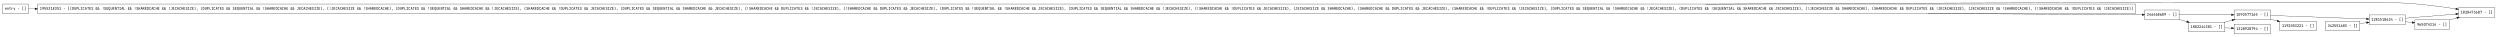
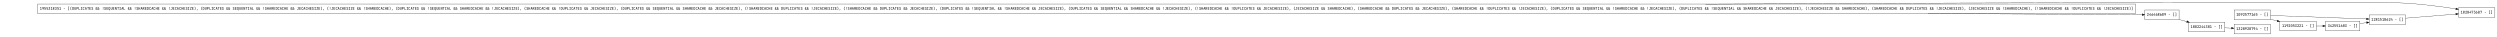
(15, 9) -> none
(2205, 15) -> none
(2228, 21) -> none
(2432, 25) -> none
none -> (2320, 26)
